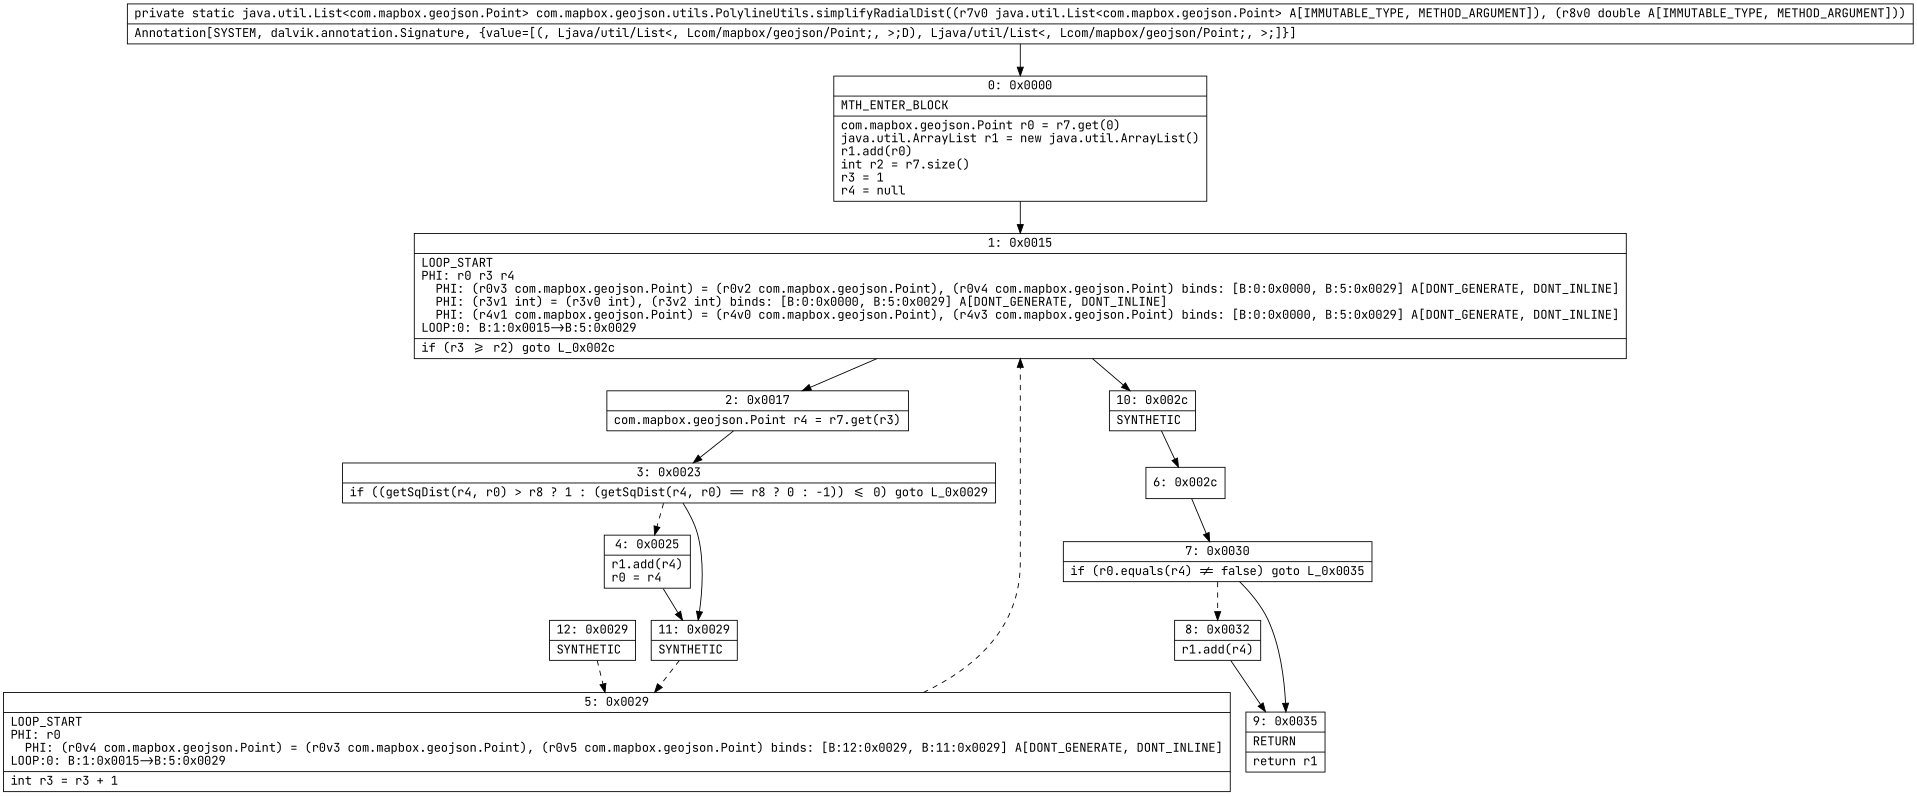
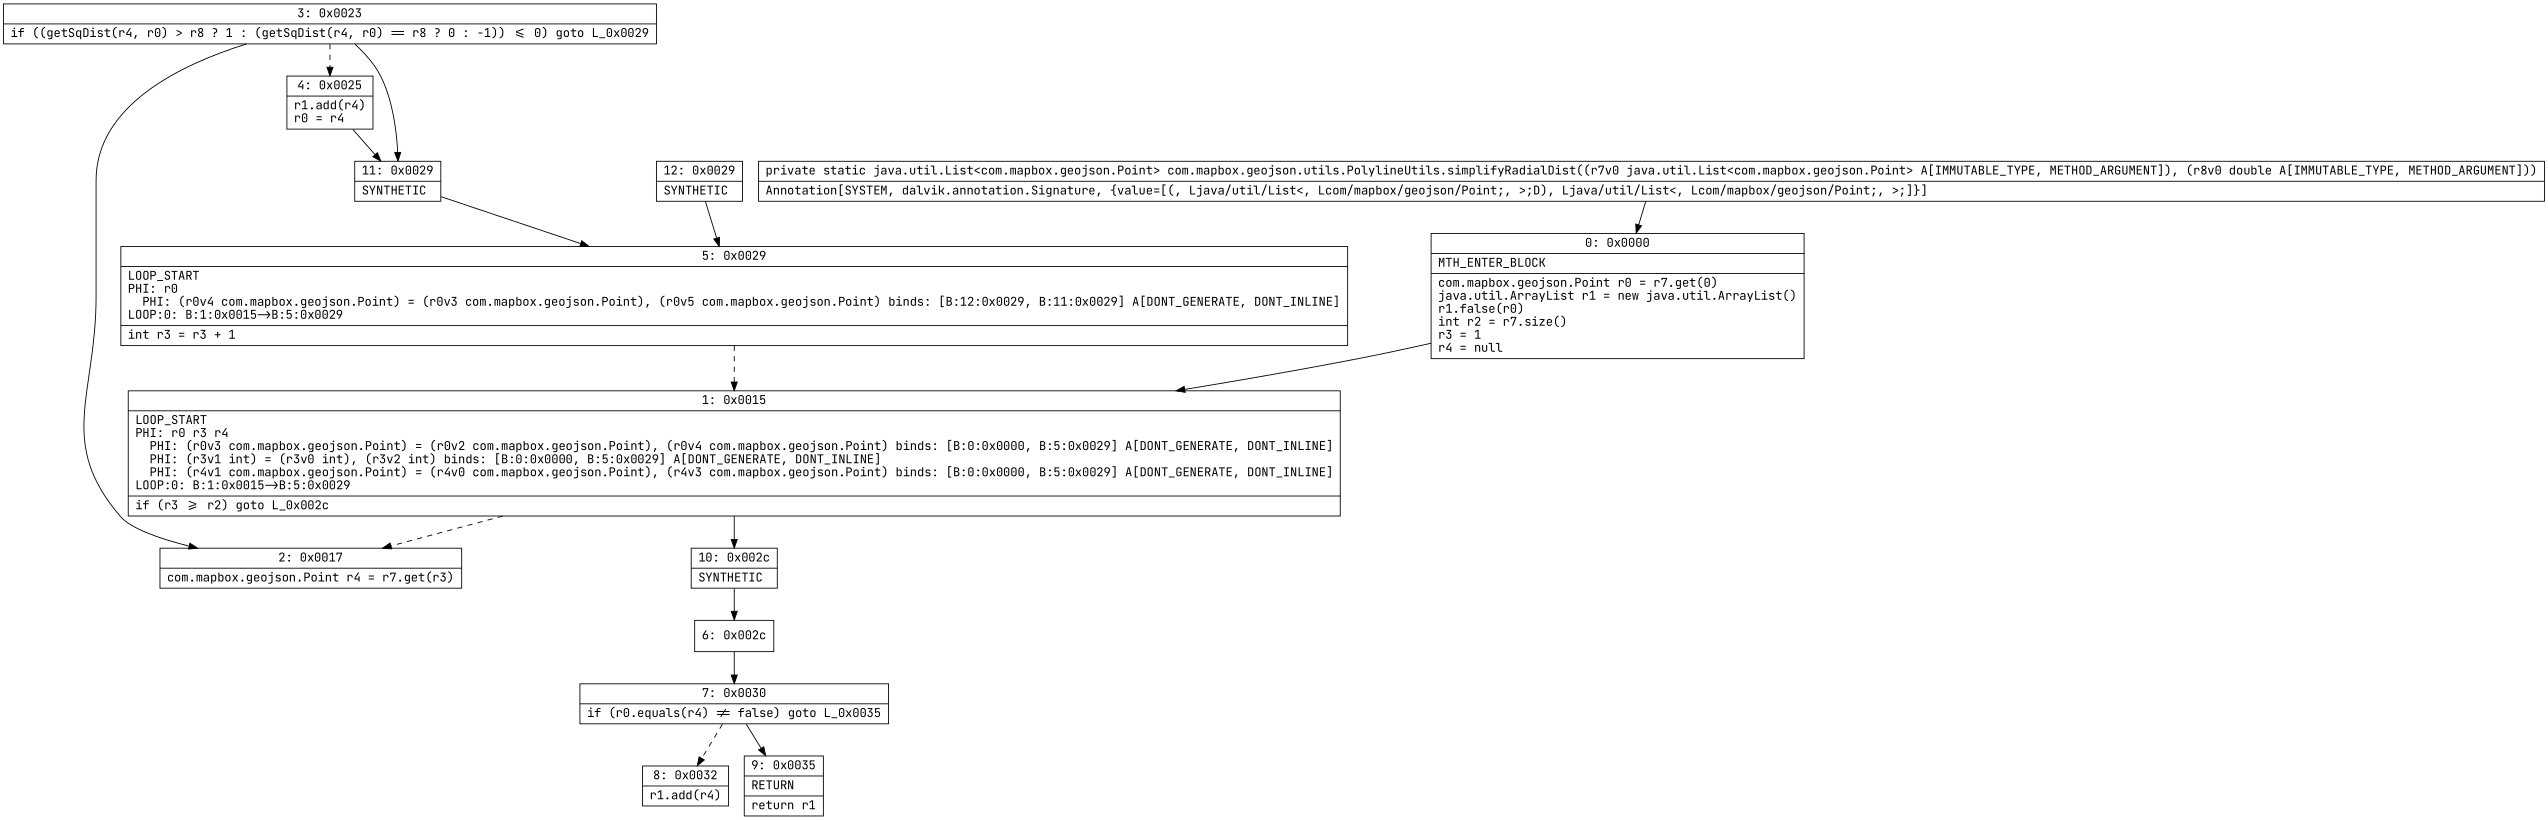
(877, 152) -> (1482, 309)
(844, 373) -> (447, 531)
(717, 444) -> (96, 283)
(600, 672) -> (711, 220)
(670, 673) -> (511, 220)
(1246, 682) -> none
